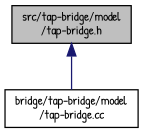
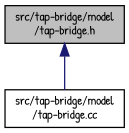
(72, 109) -> (65, 109)
